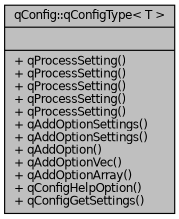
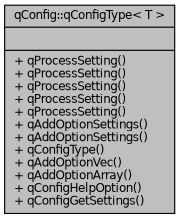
(58, 150) -> (60, 150)
